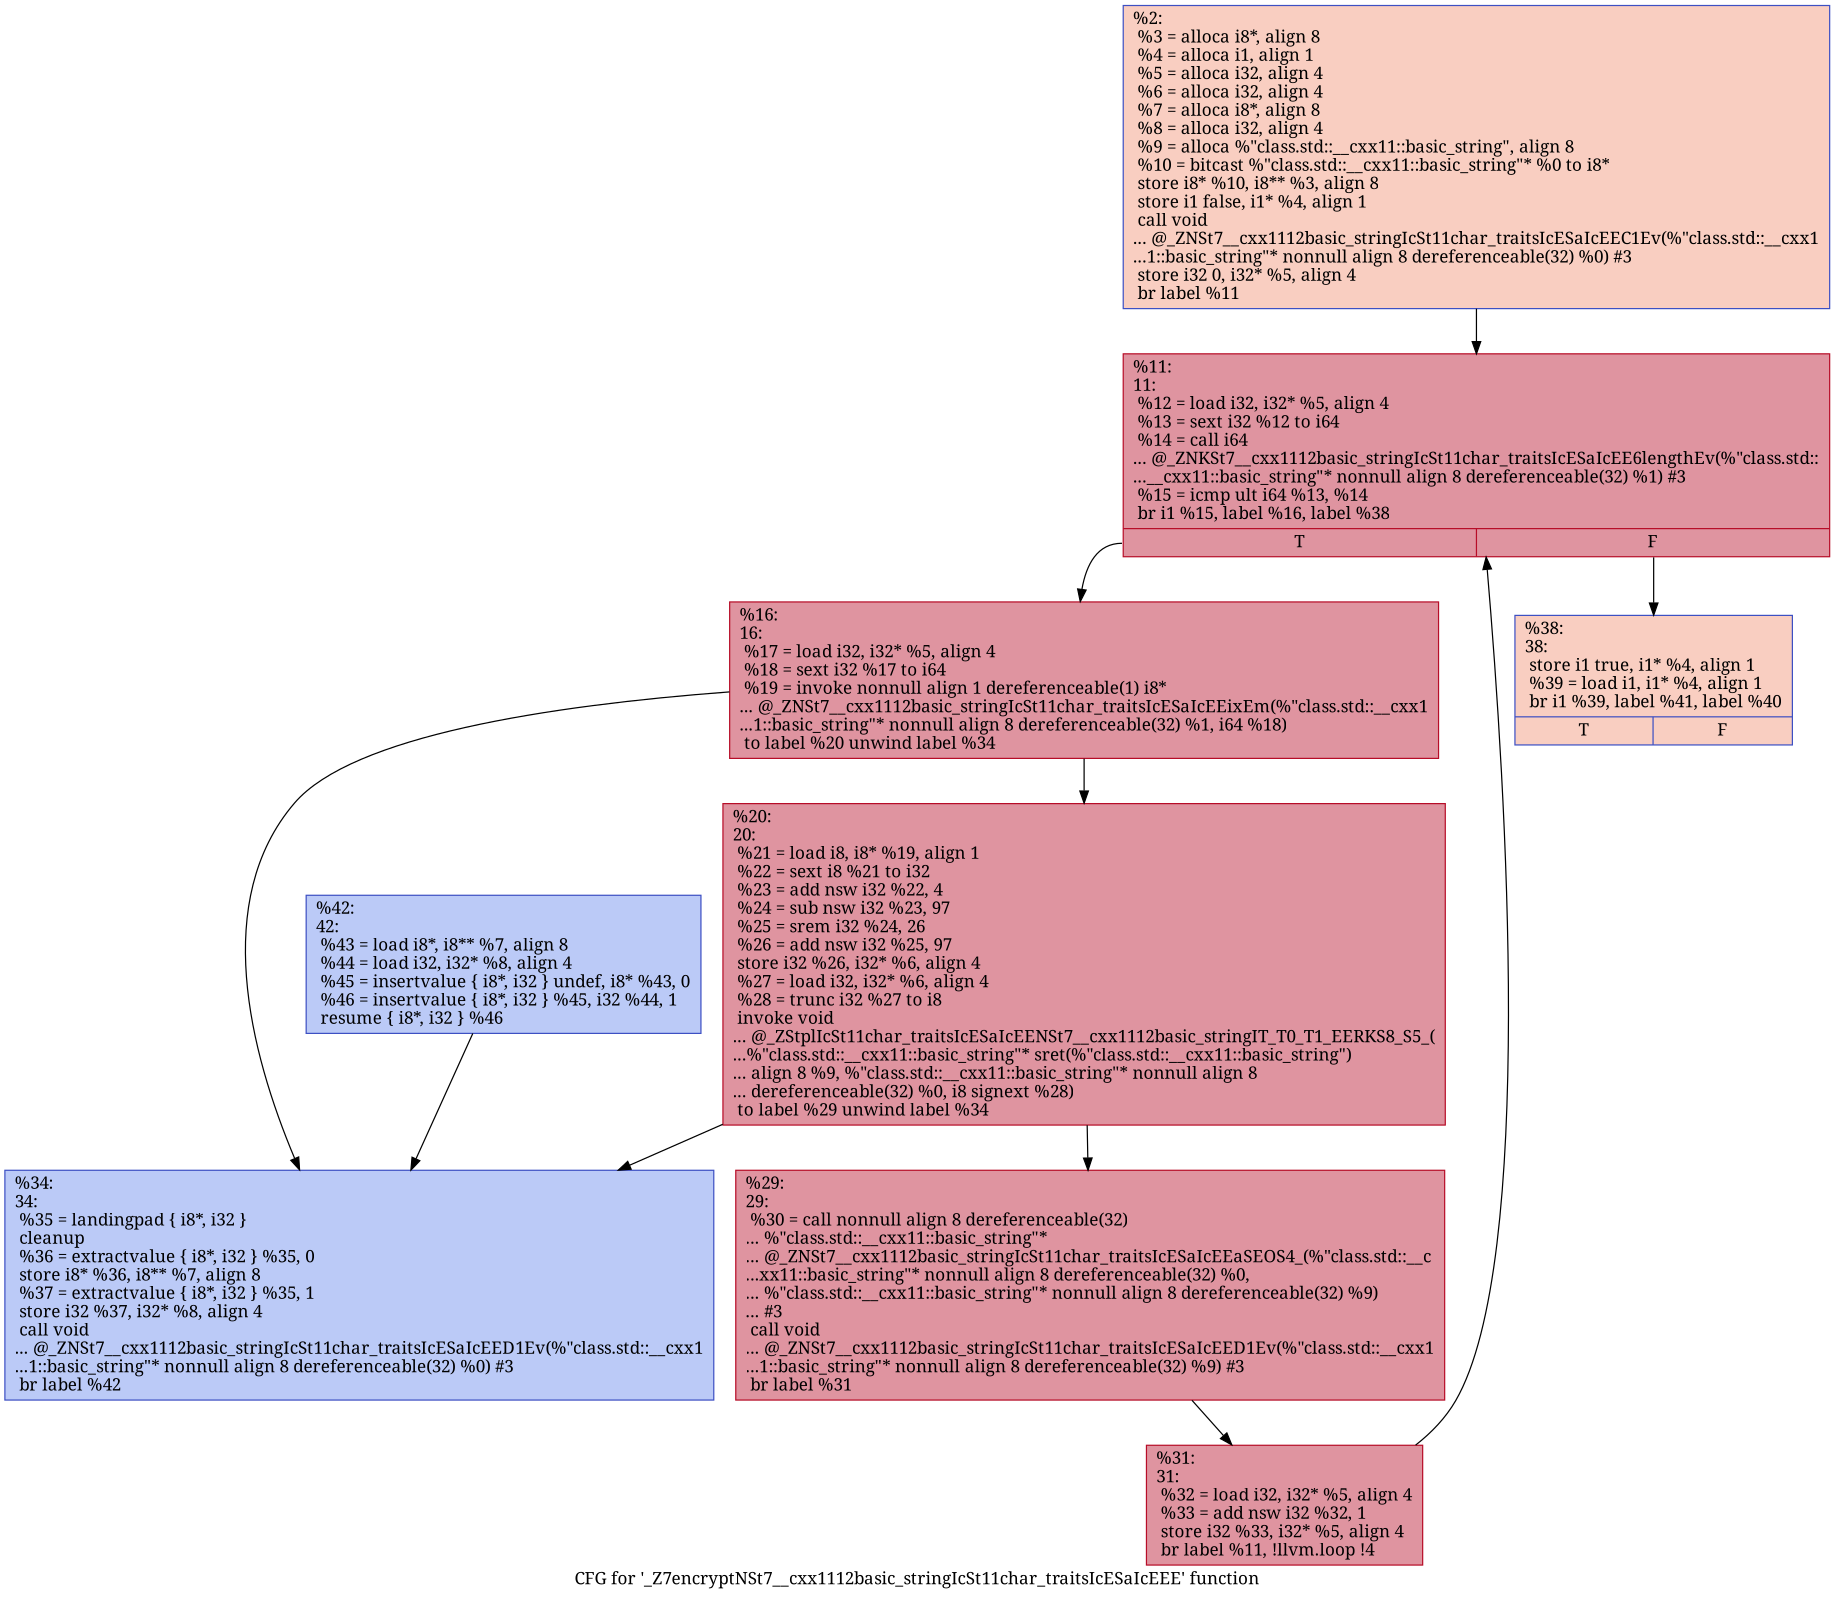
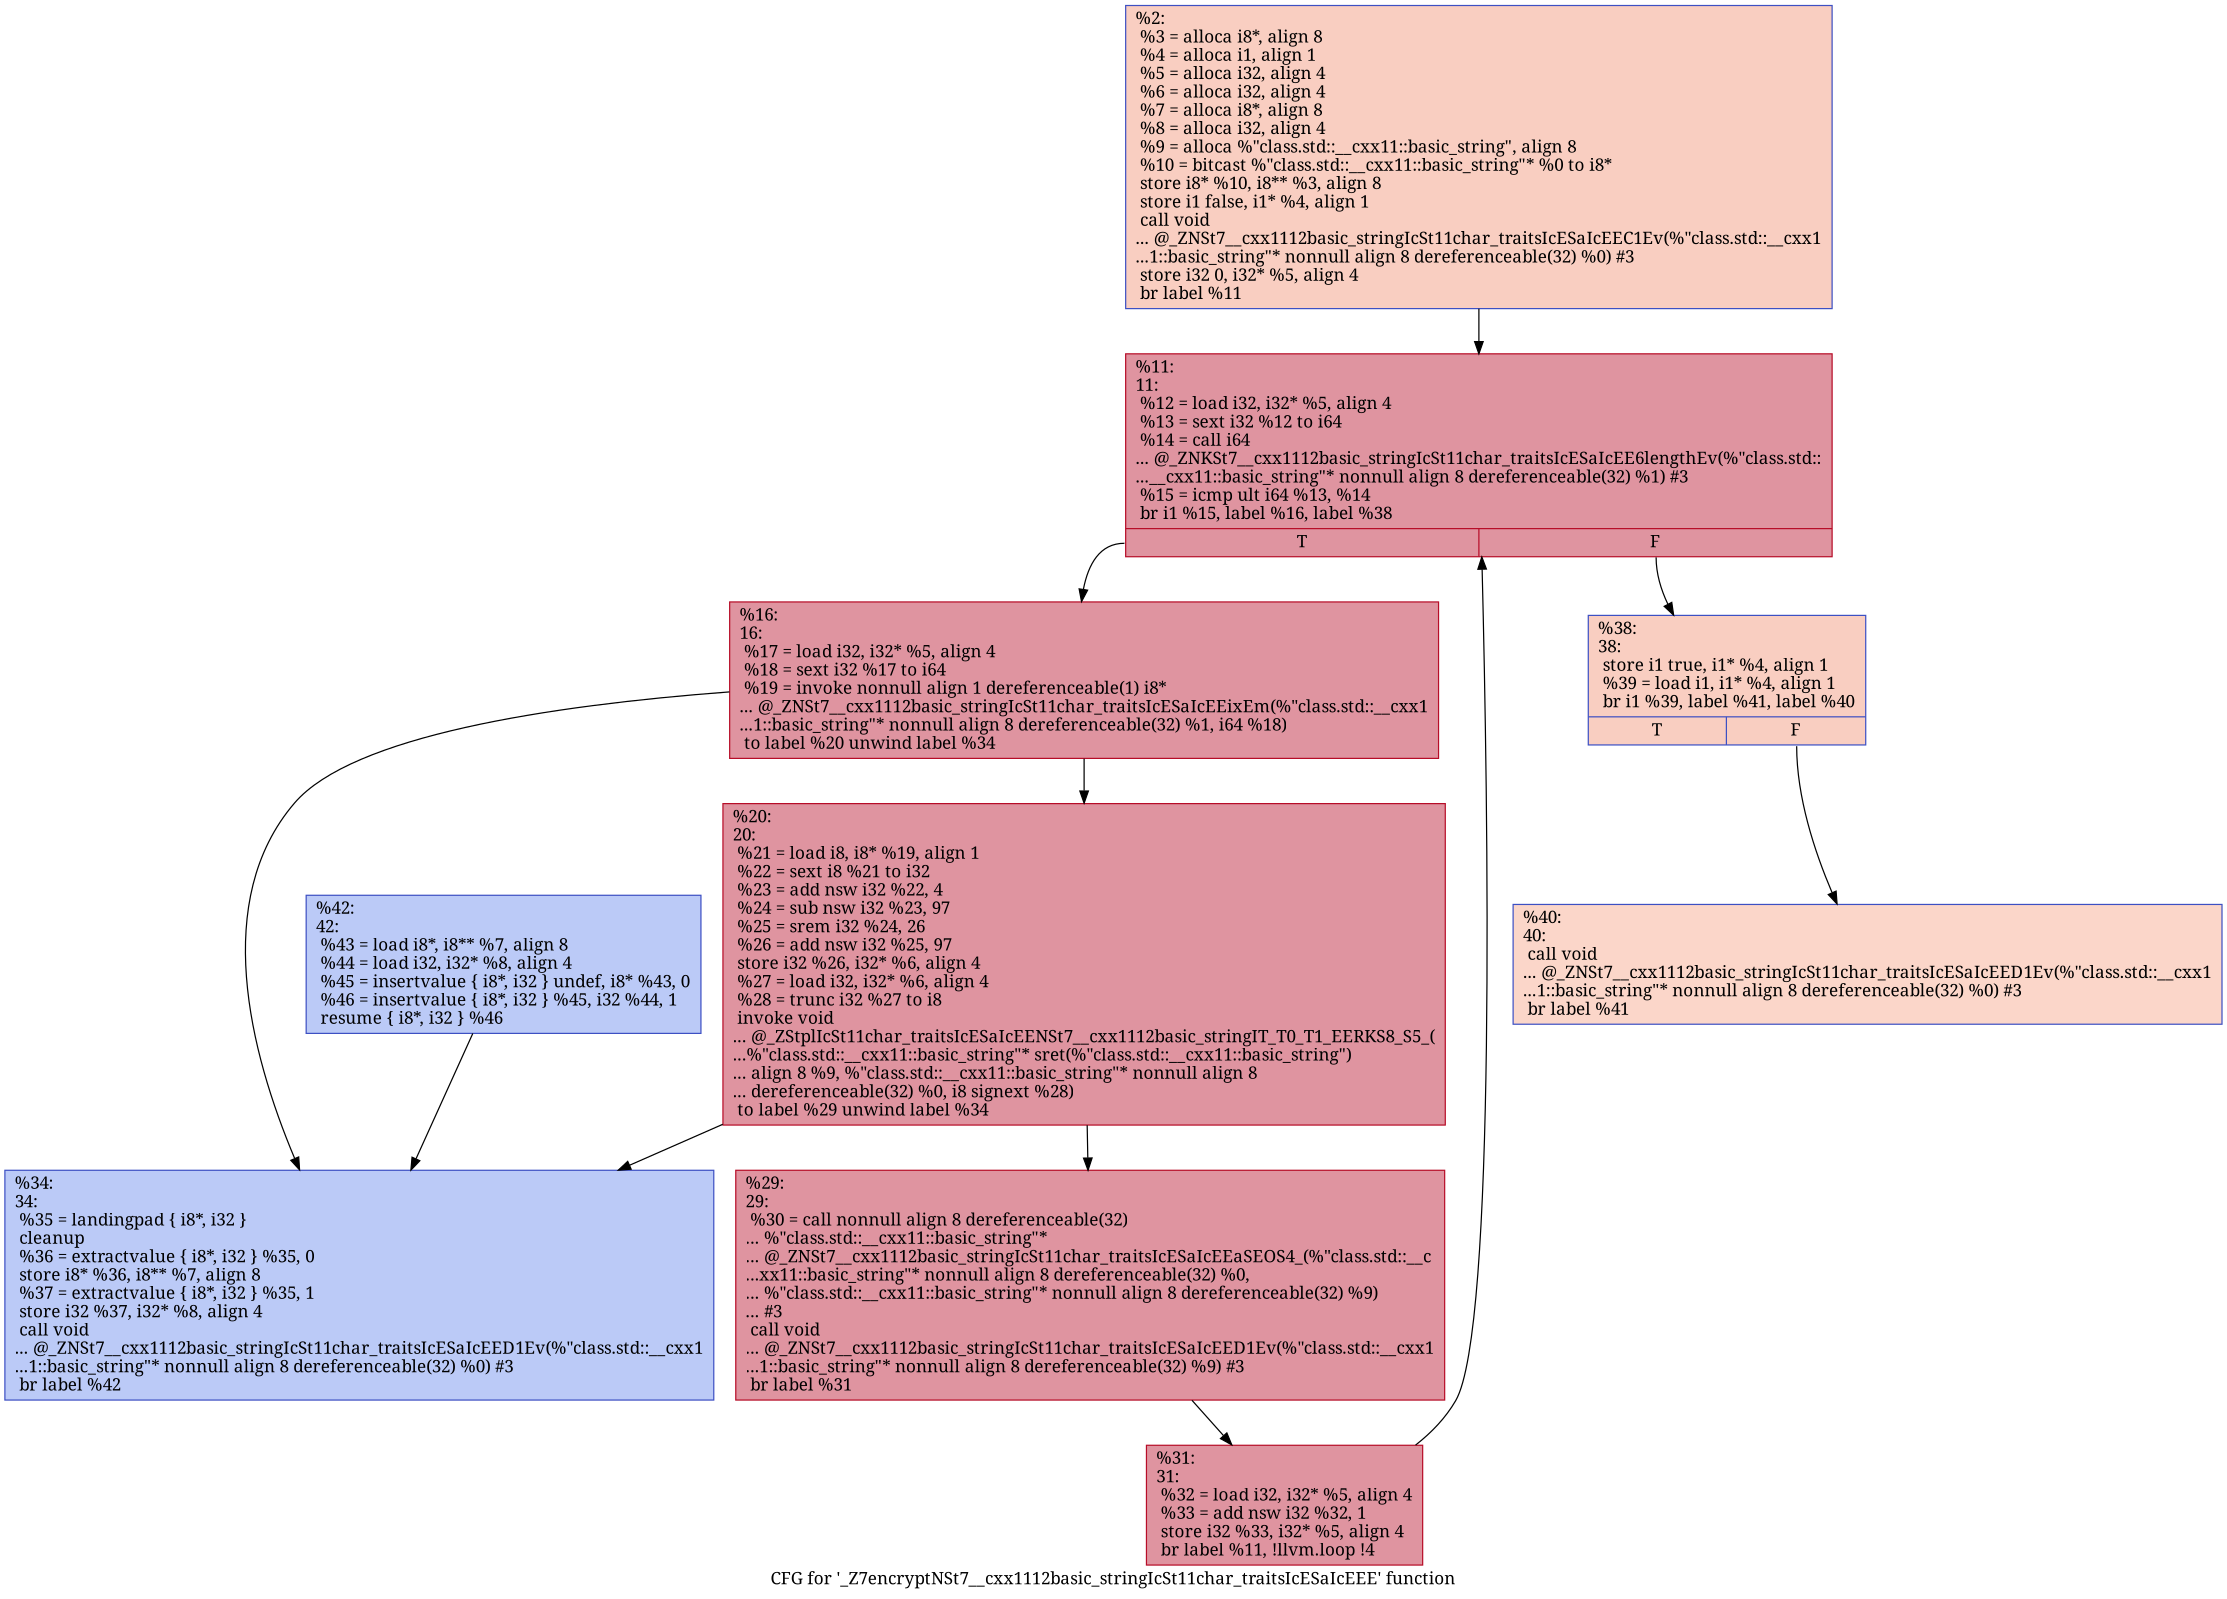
none -> (1868, 964)
